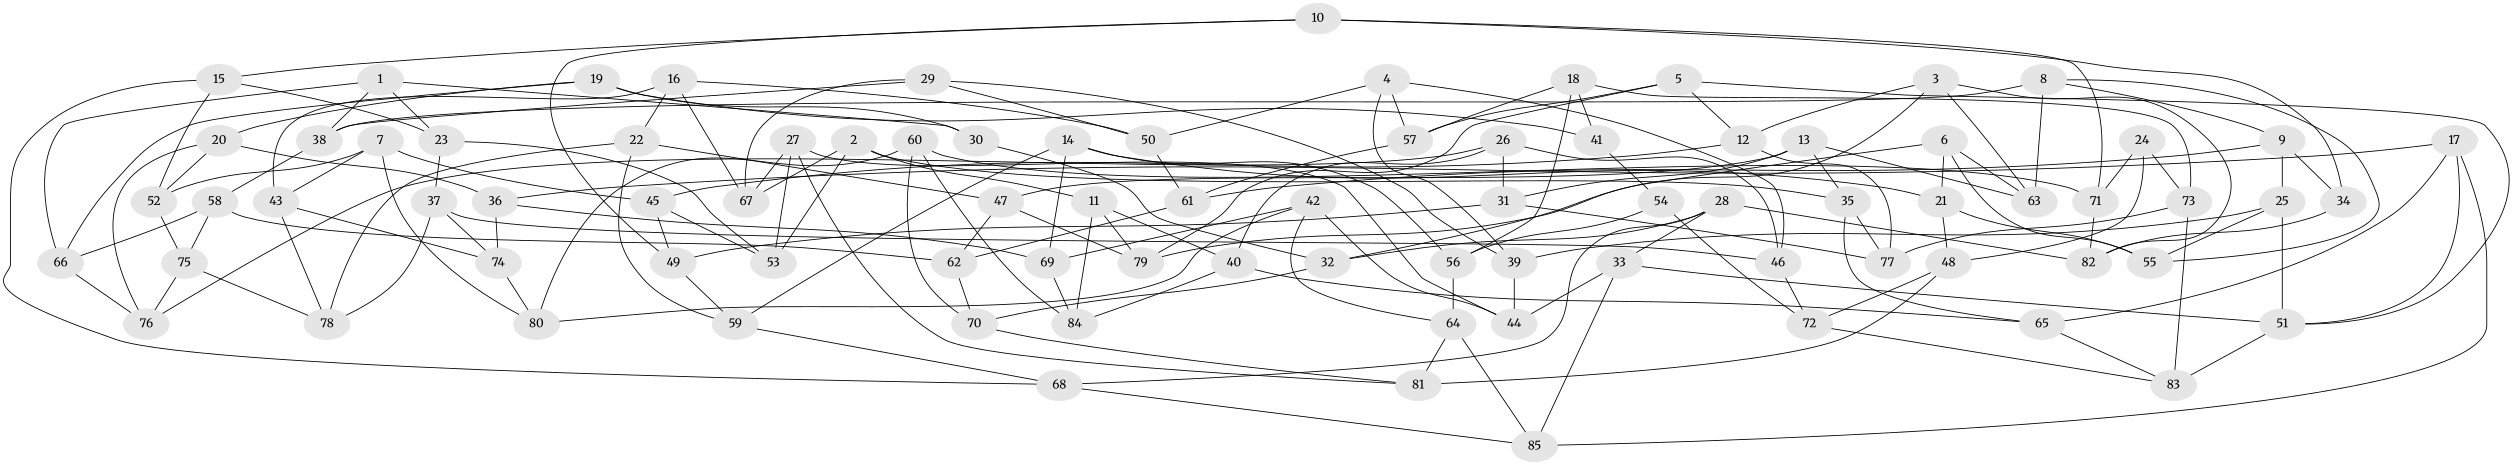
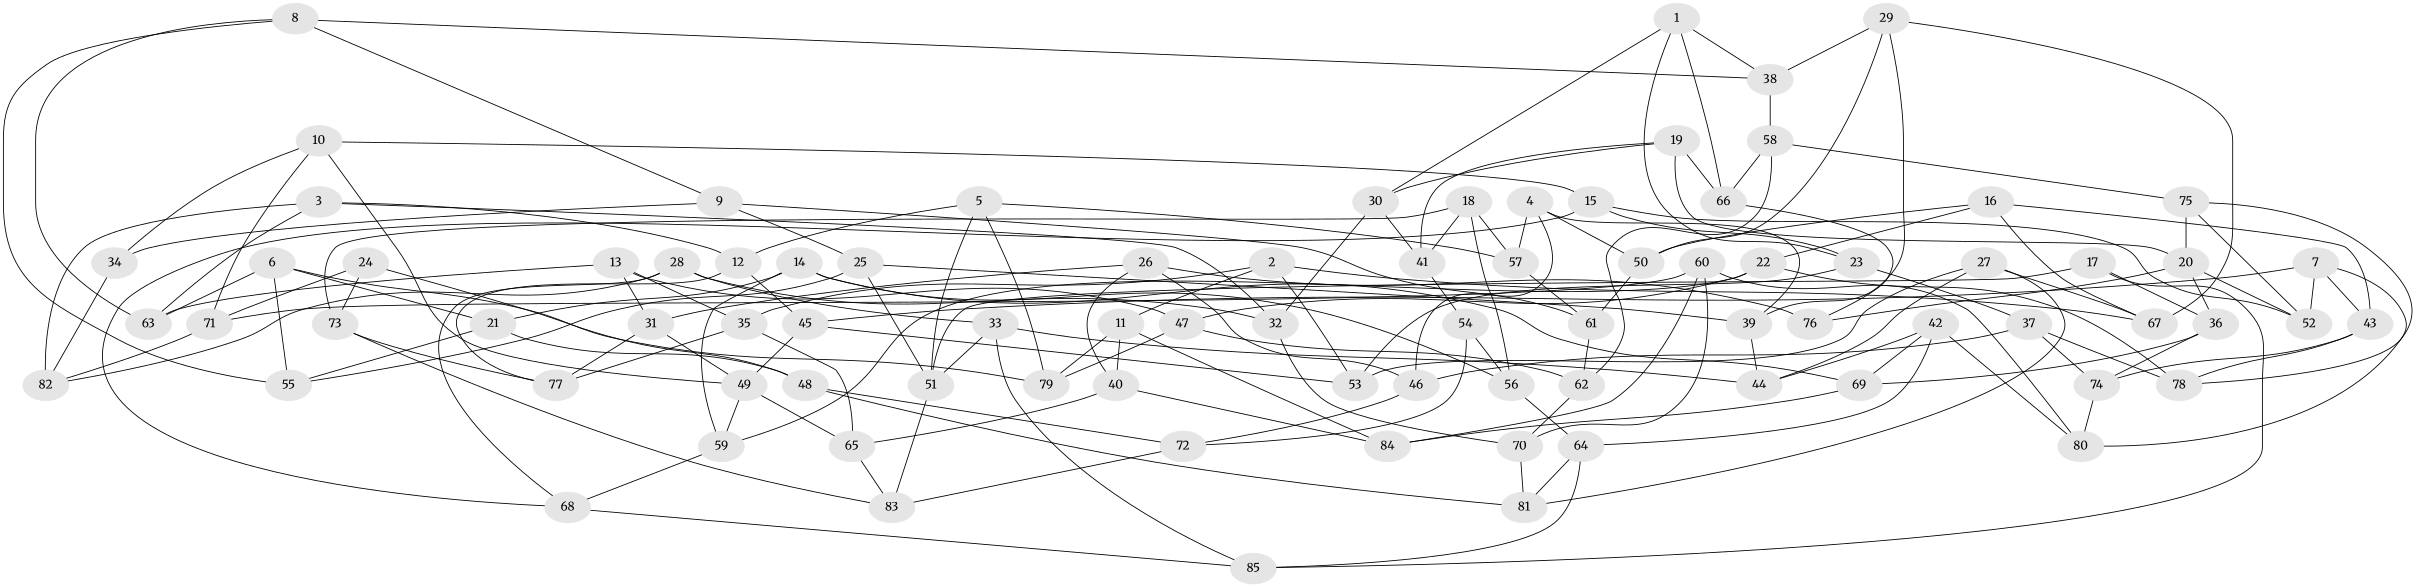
none -> (1398, 231)
(2272, 272) -> (796, 415)
(165, 294) -> (2186, 233)
